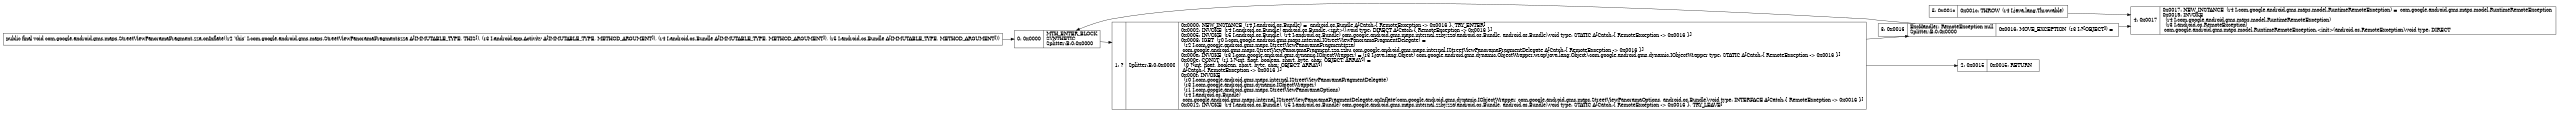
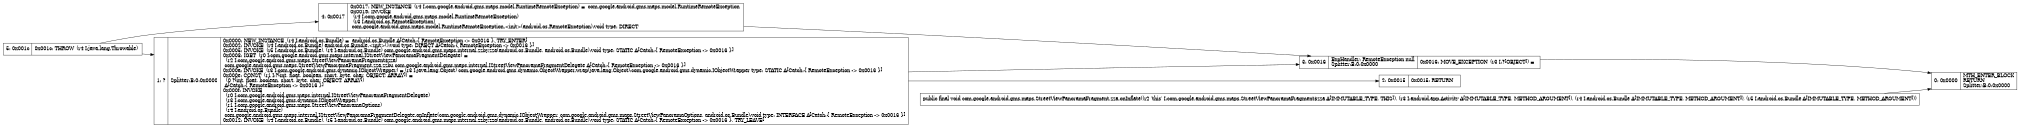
(2123, 26) -> (1026, 40)
(1061, 39) -> (1974, 81)
(1104, 42) -> (146, 54)
